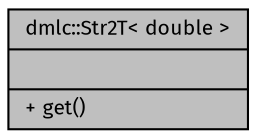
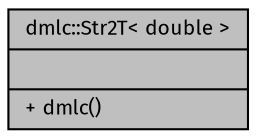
(56, 108) -> (64, 108)
